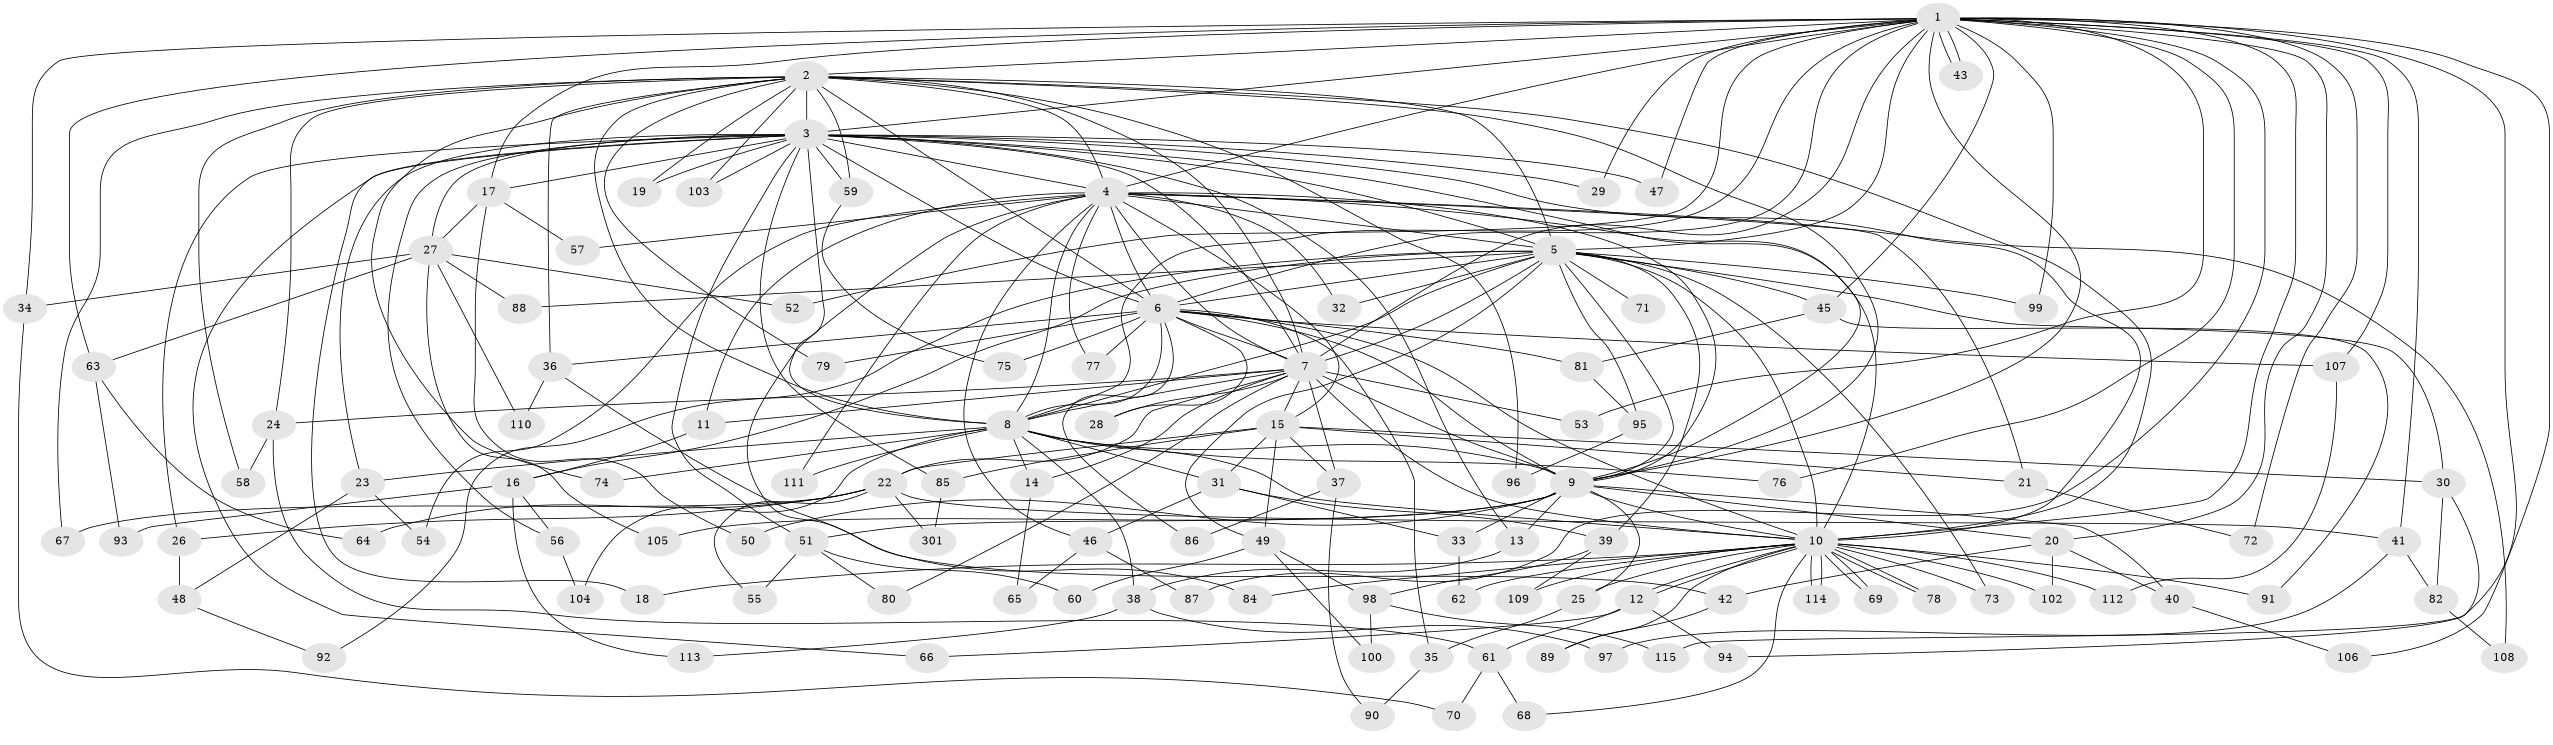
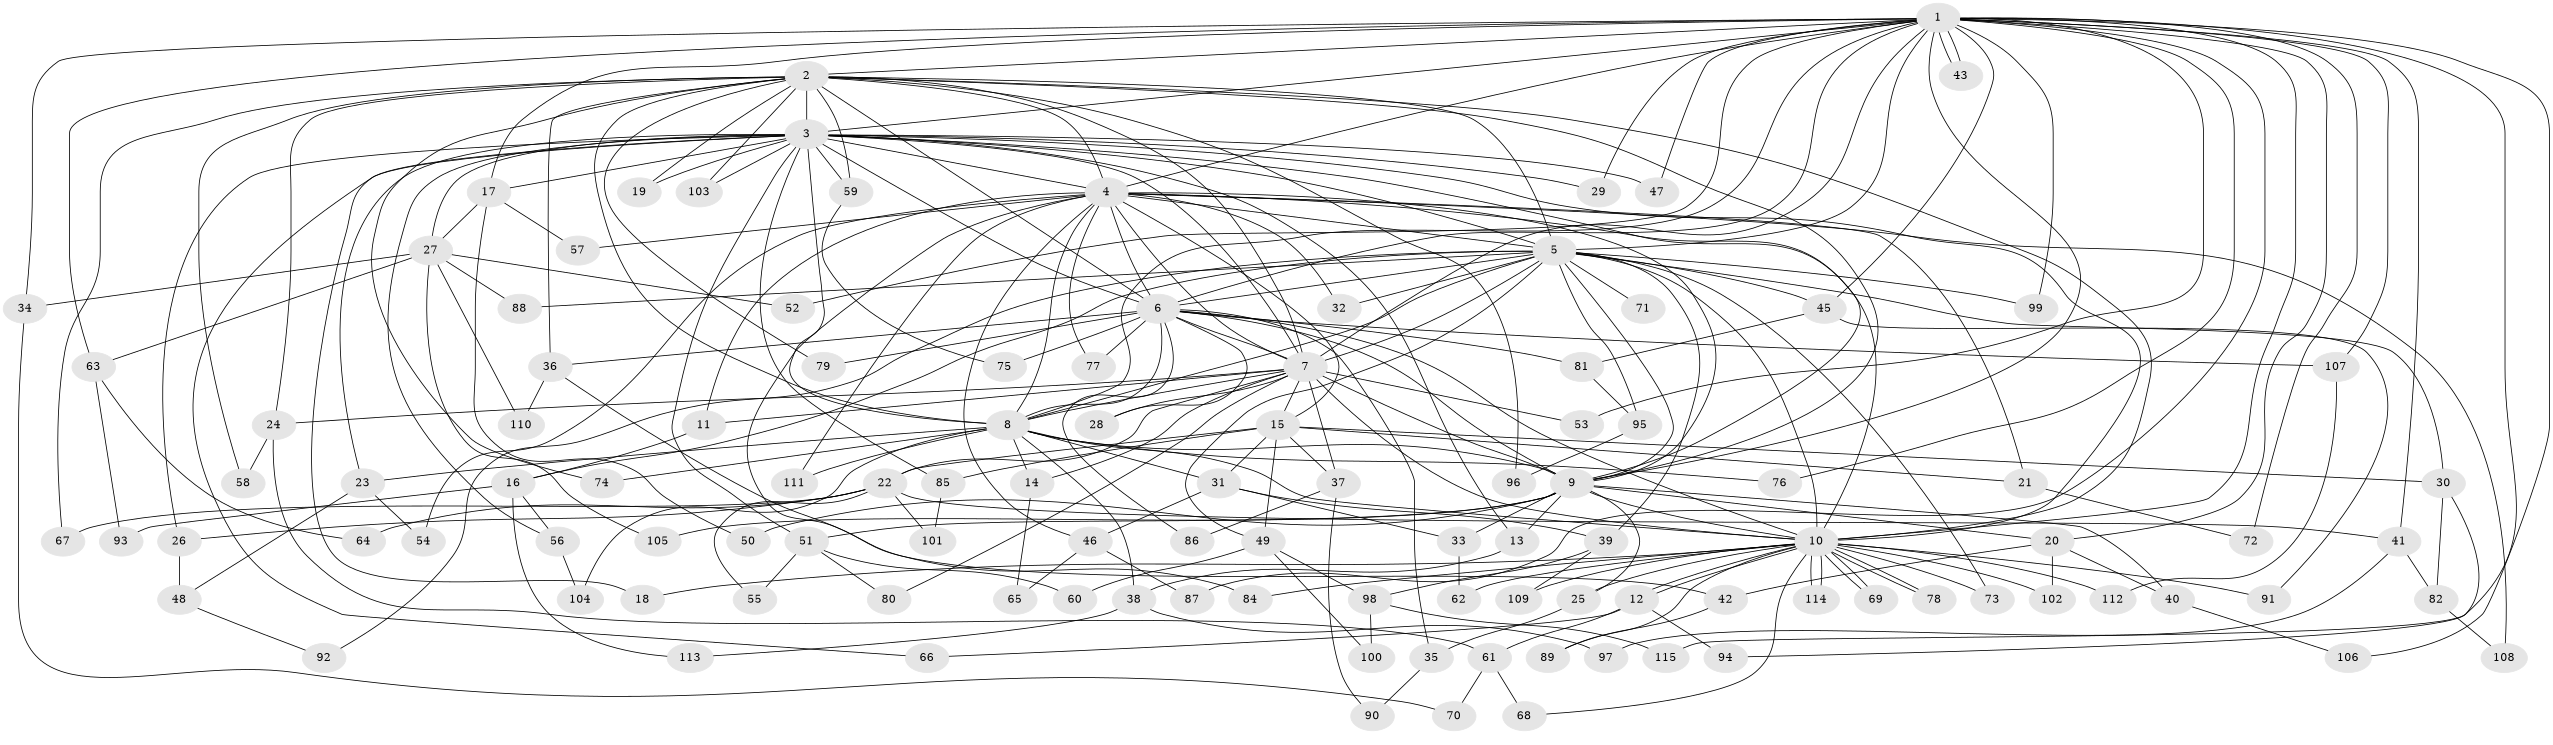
(933, 542) -> (933, 542)
